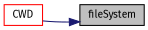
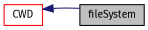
(56, 22) -> (67, 8)
